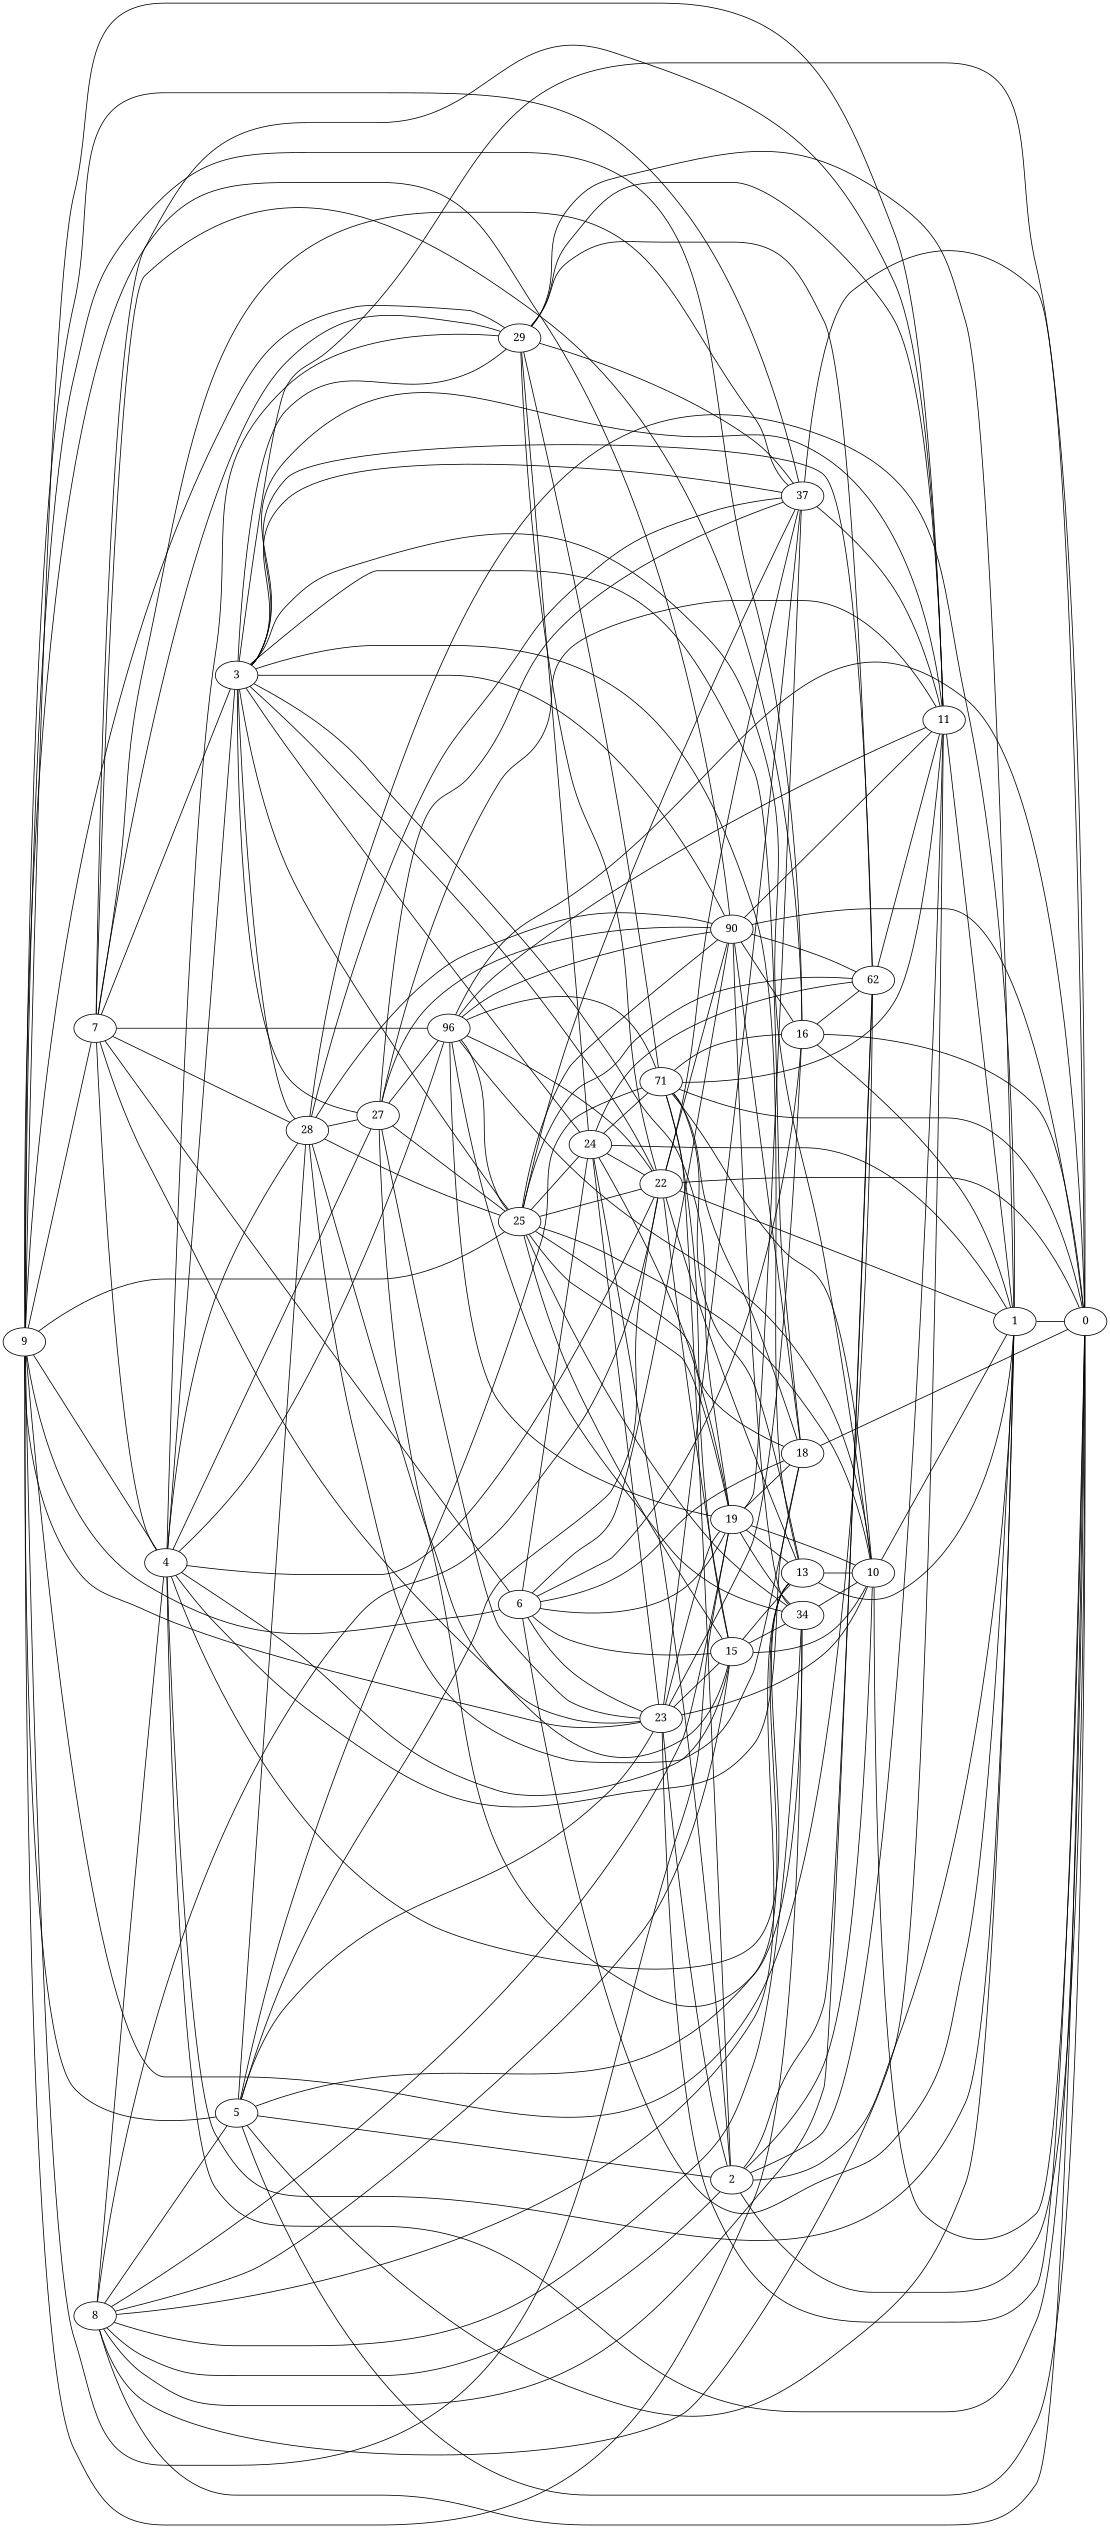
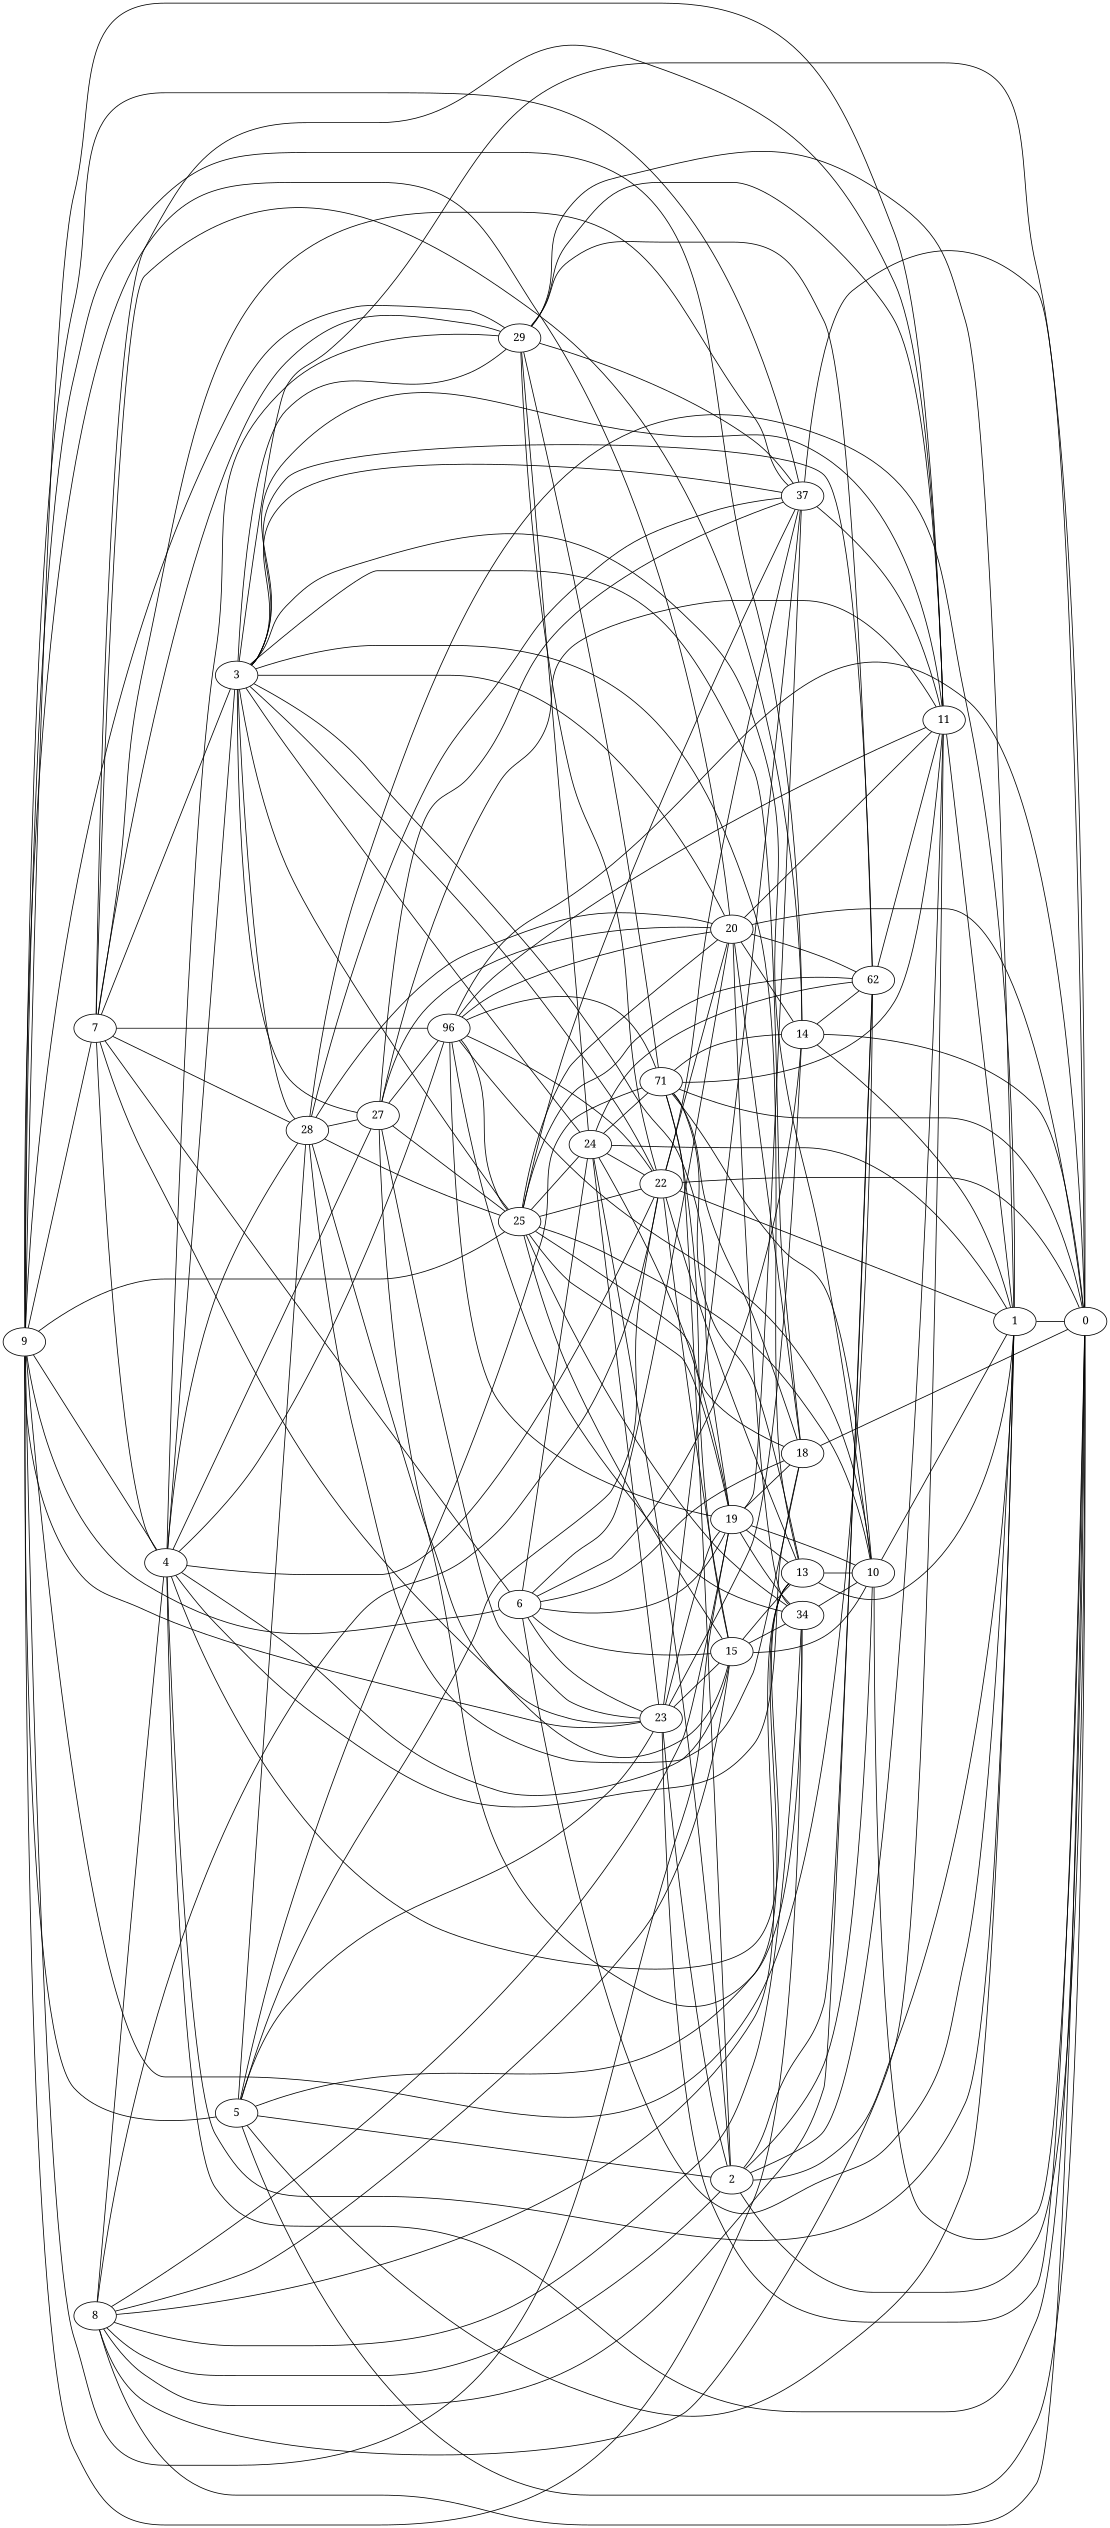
(732, 929) -> (732, 929)
(803, 1035) -> (803, 1035)
(793, 1675) -> none
(166, 2214) -> none
